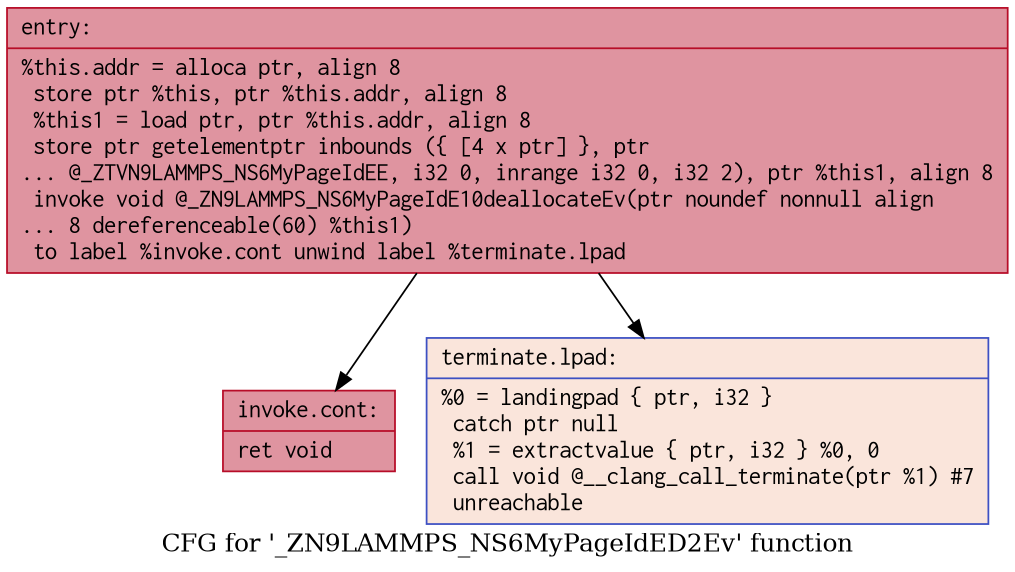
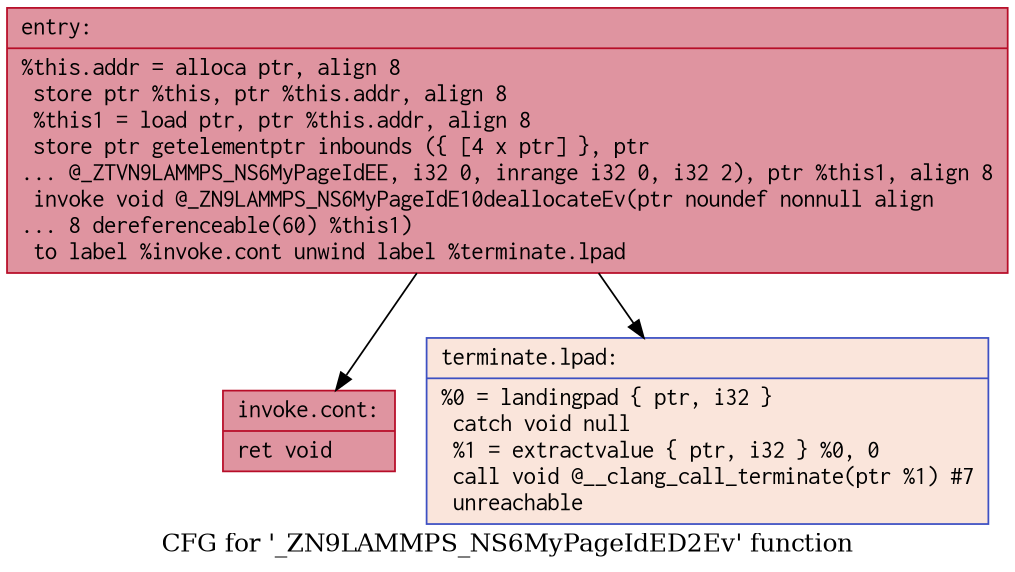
(530, 424) -> (536, 424)
